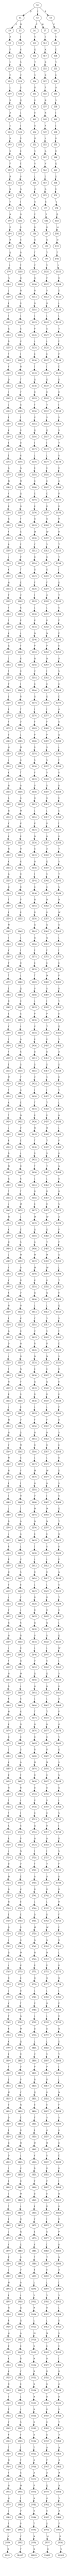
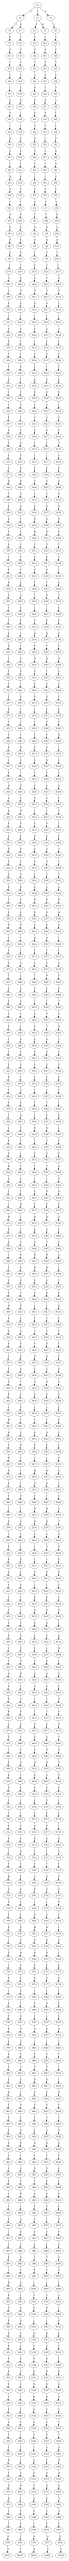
none -> (20, 924)
